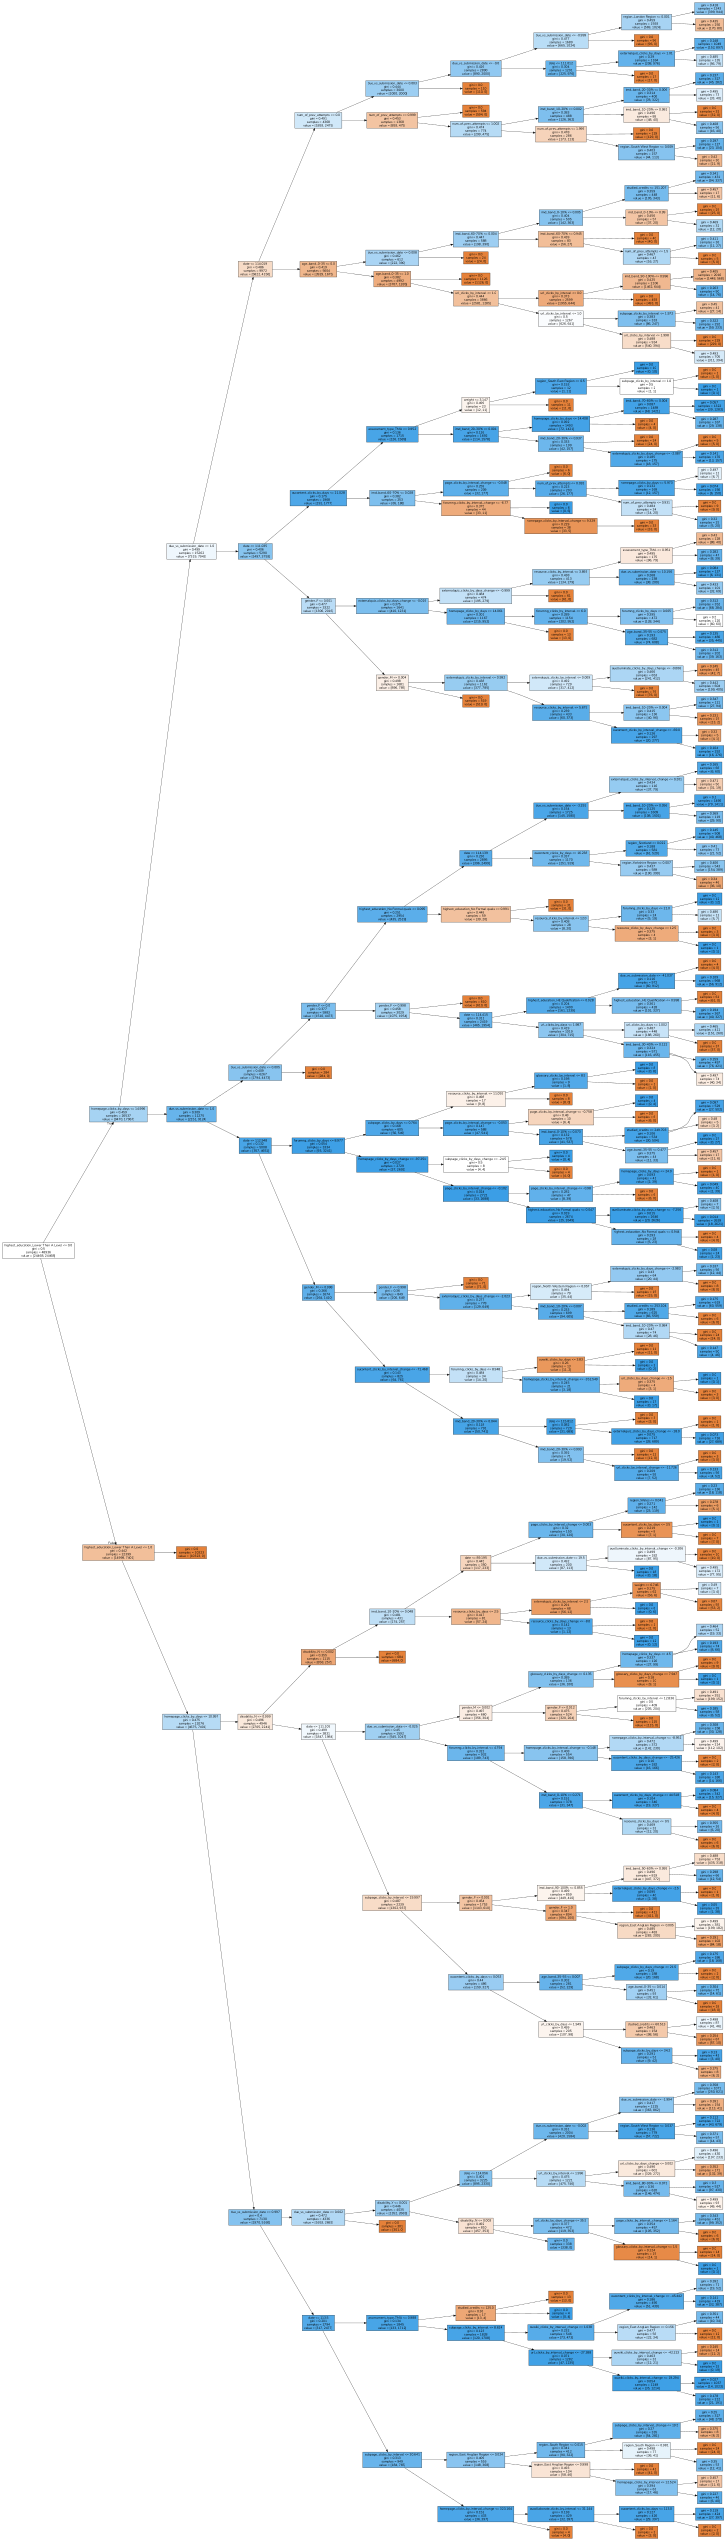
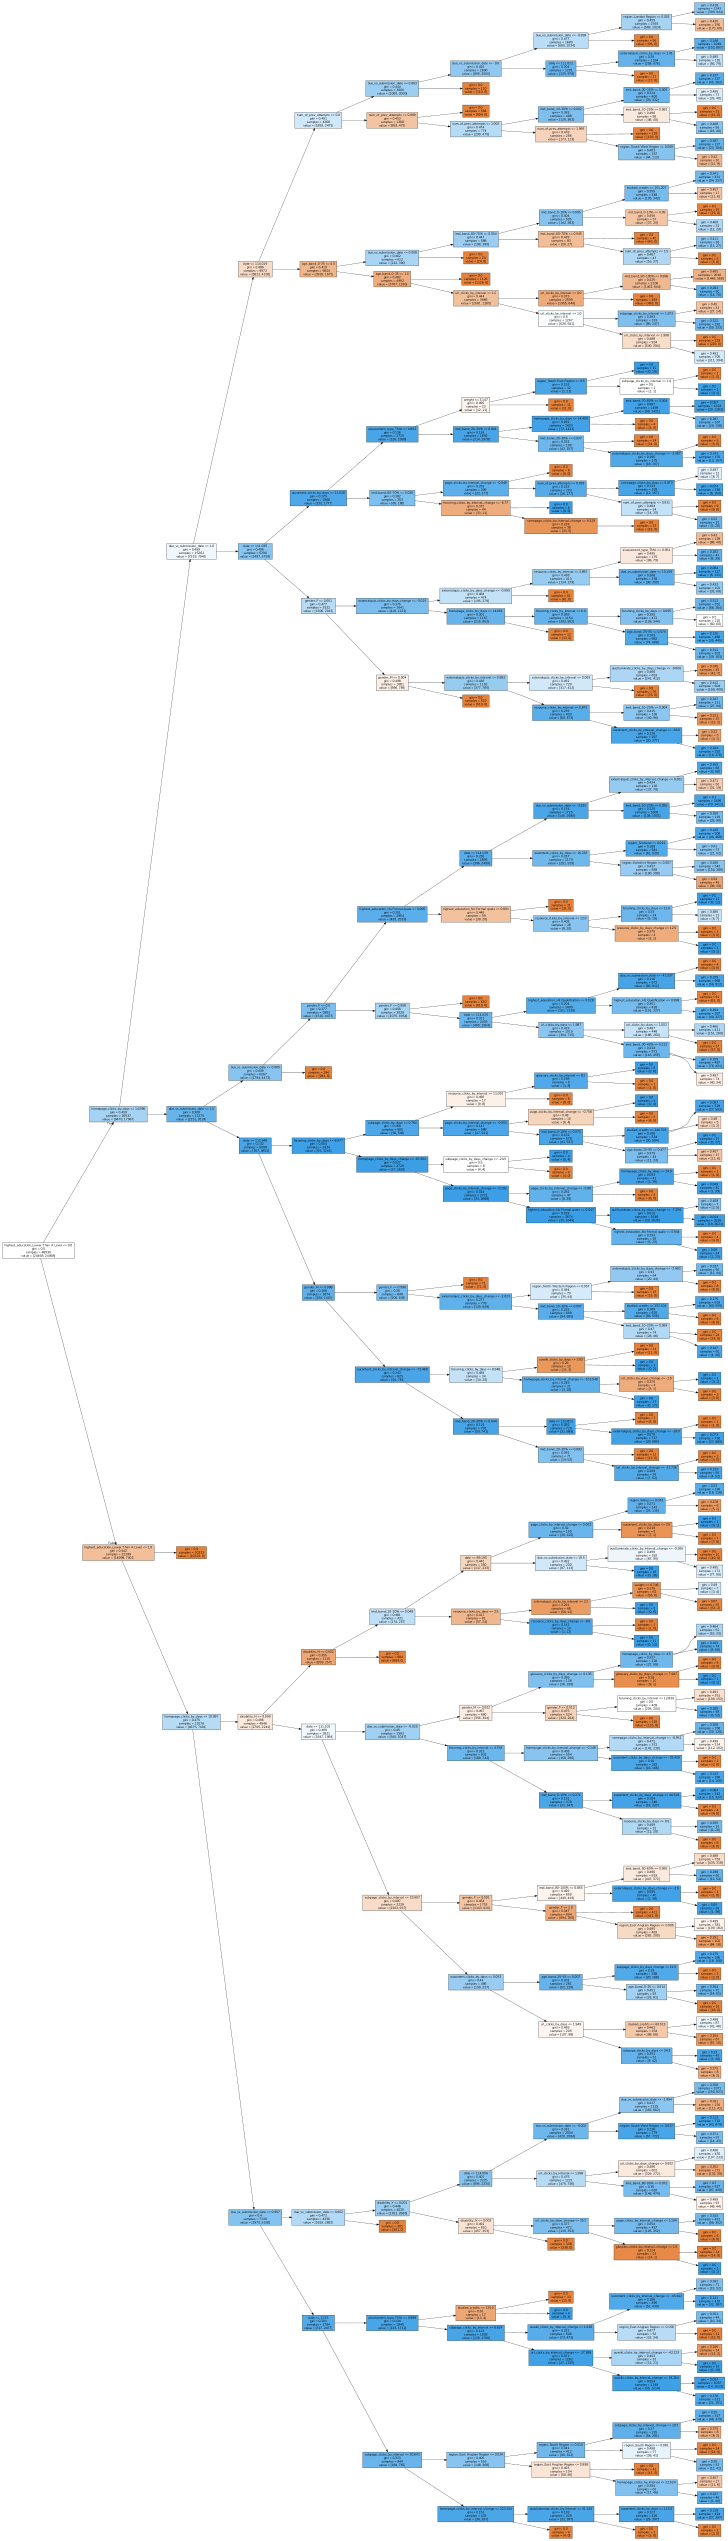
(561, 2244) -> (561, 2244)
